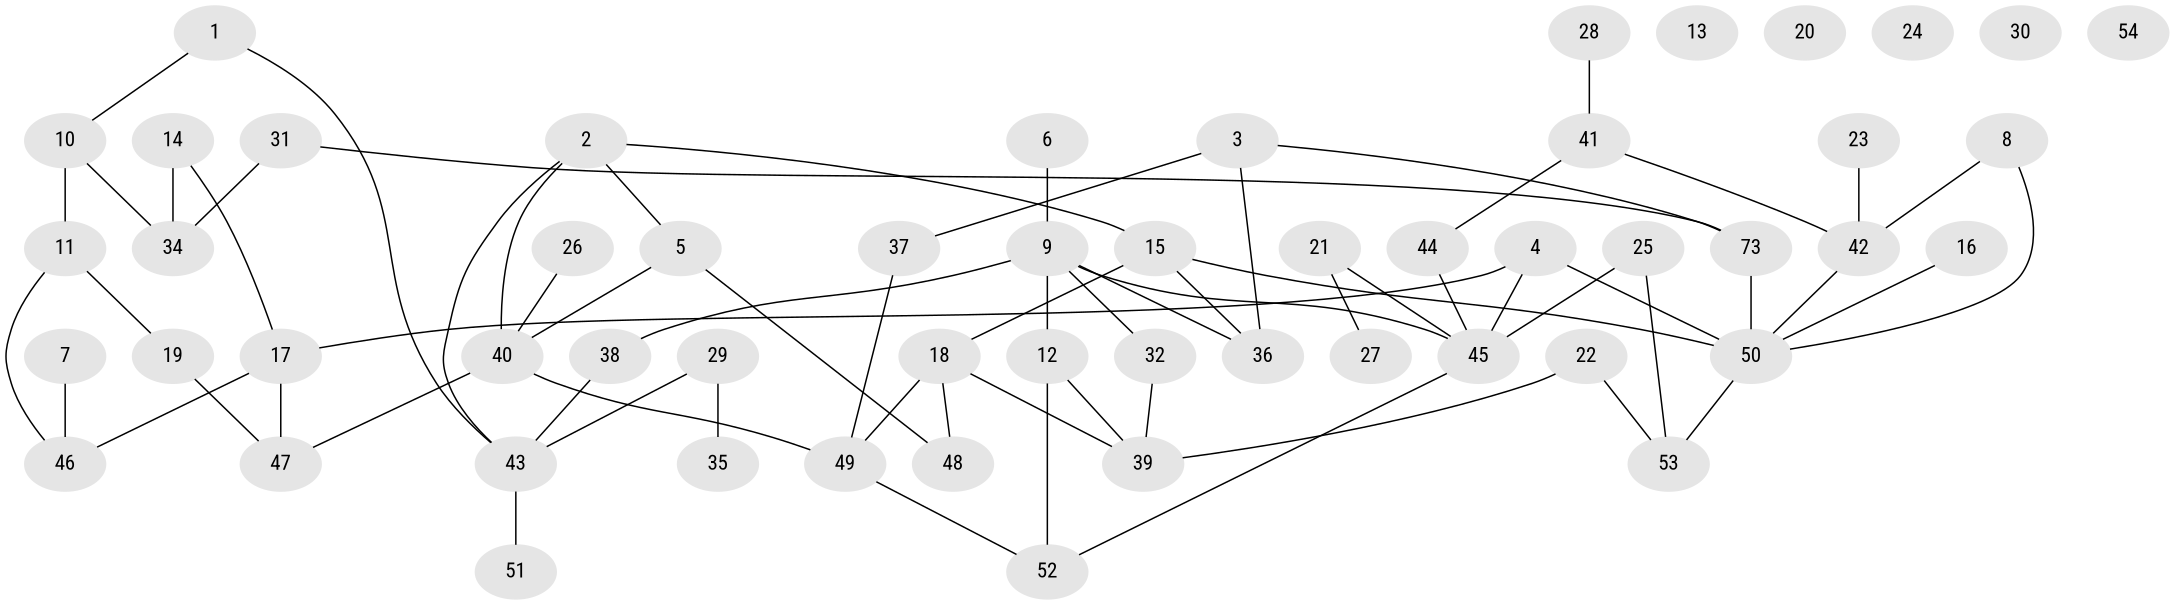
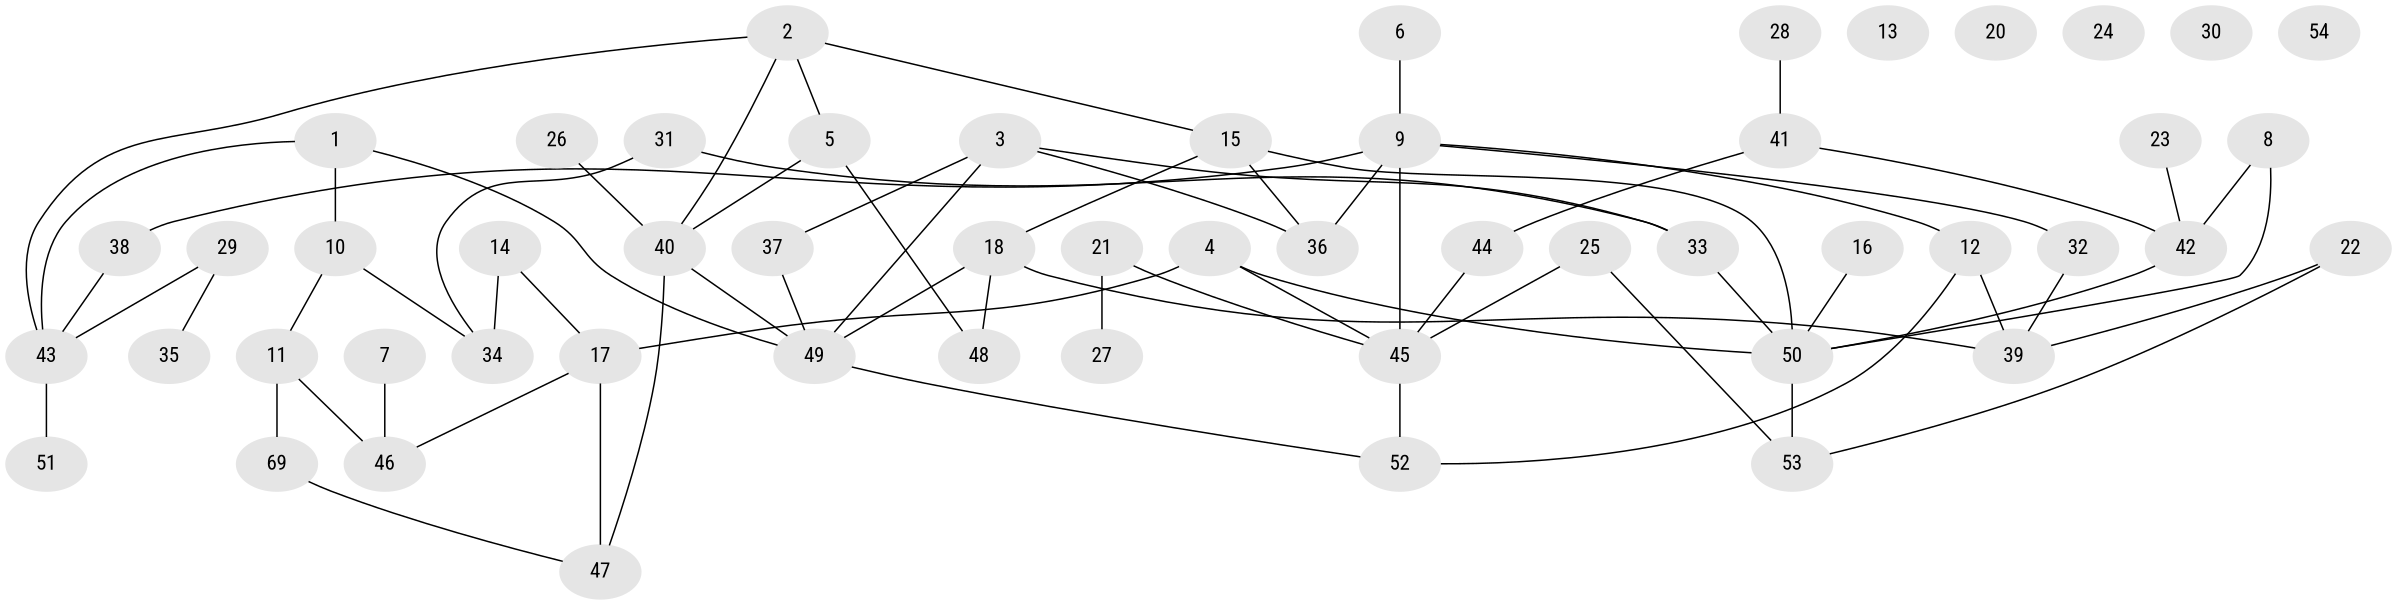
none -> (915, 240)
none -> (578, 243)
(1751, 249) -> (1698, 249)
(173, 356) -> (277, 464)
